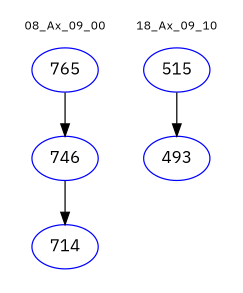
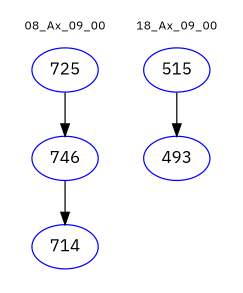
(177, 26) -> (177, 26)
(65, 70) -> (65, 70)
